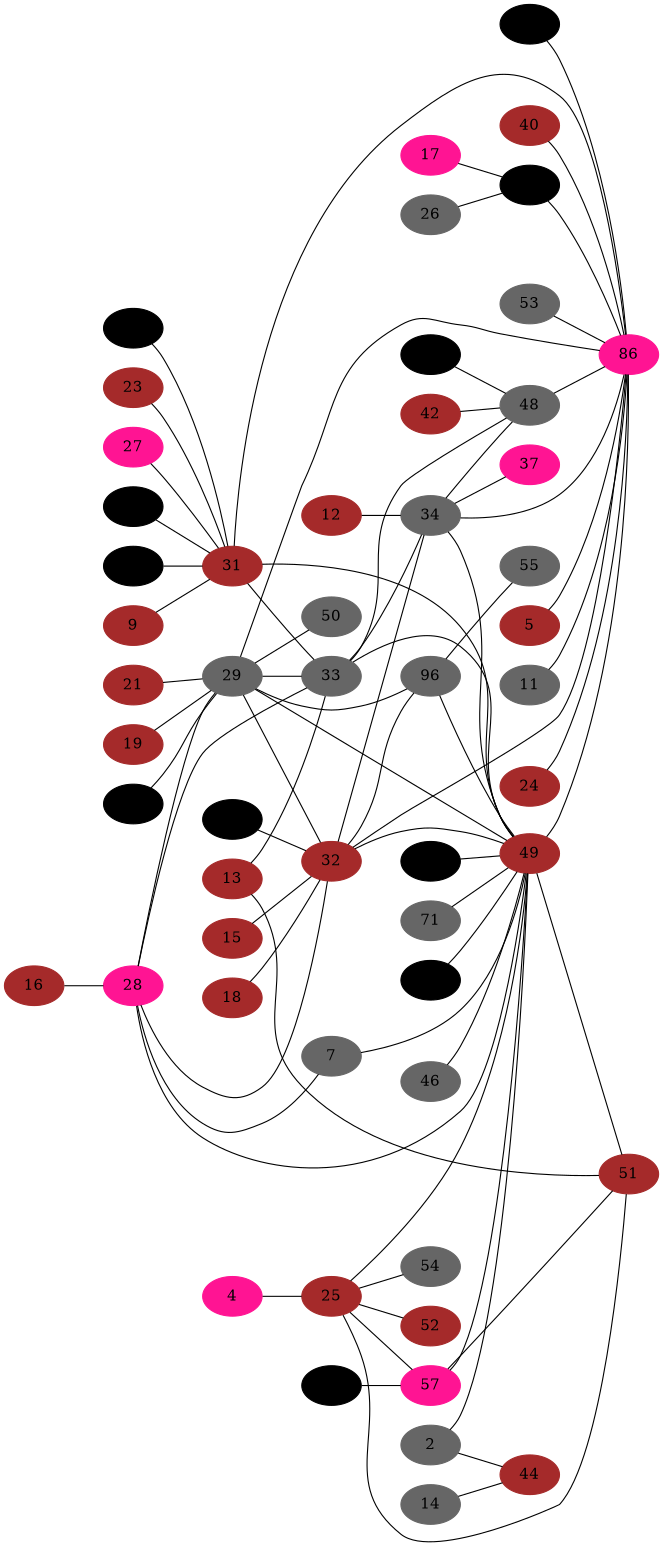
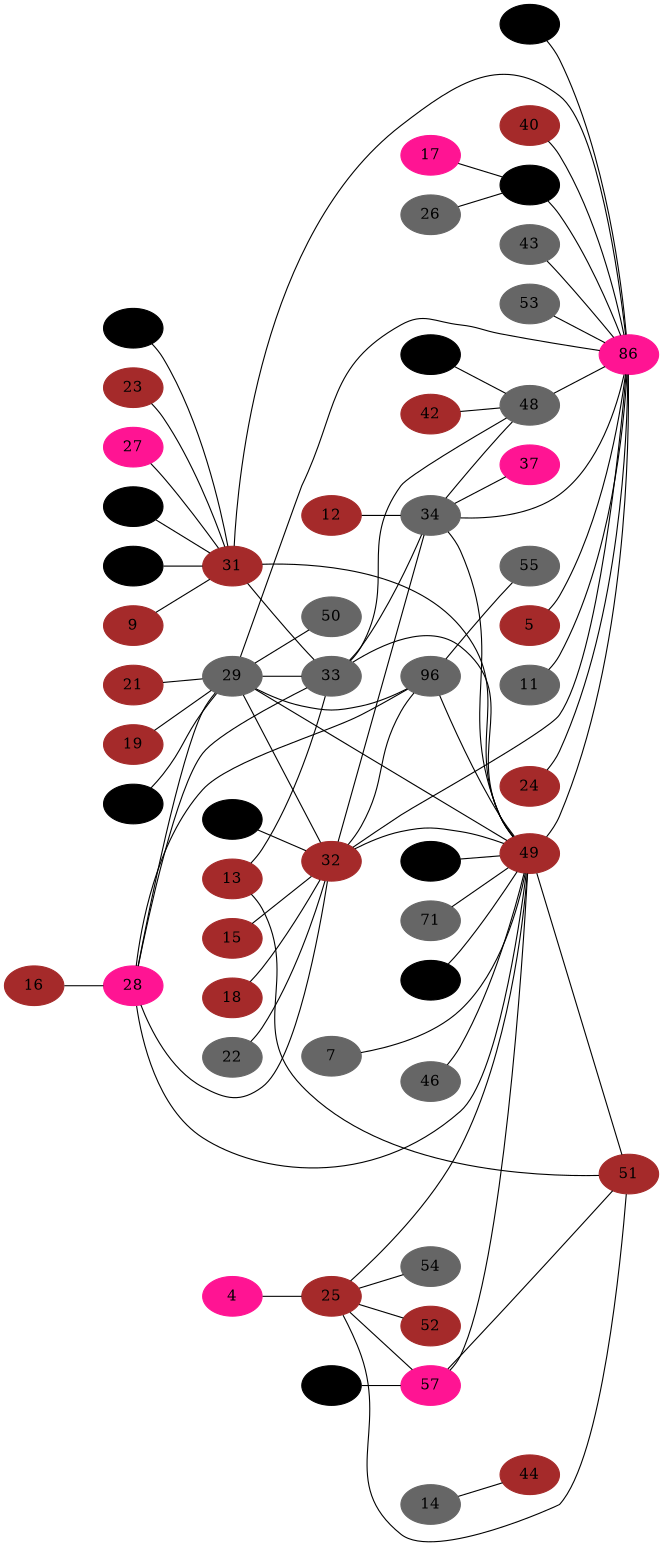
none -> (530, 245)
none -> (232, 1057)
(203, 1124) -> (217, 778)
(431, 1445) -> none
